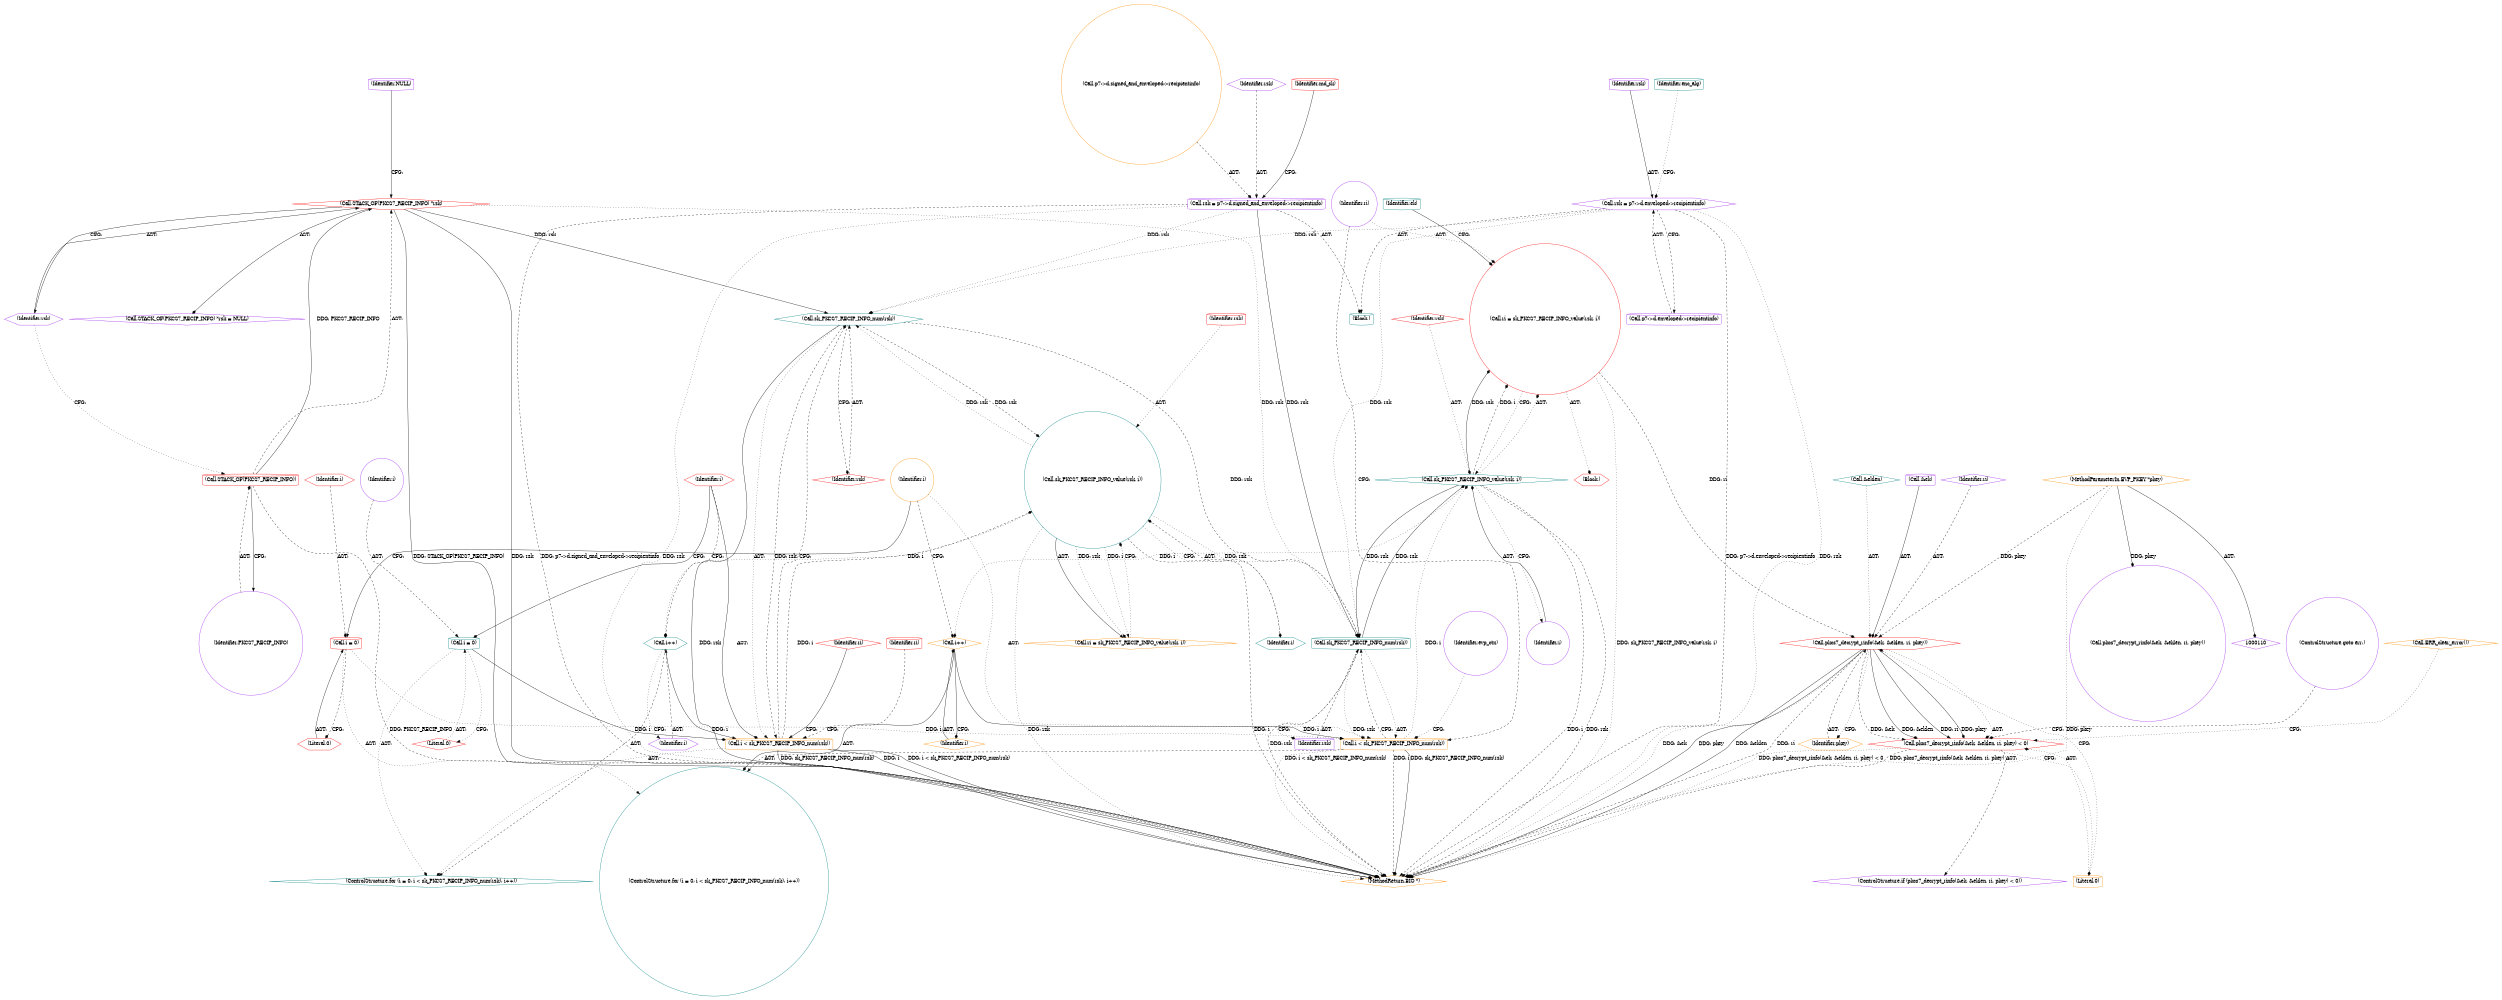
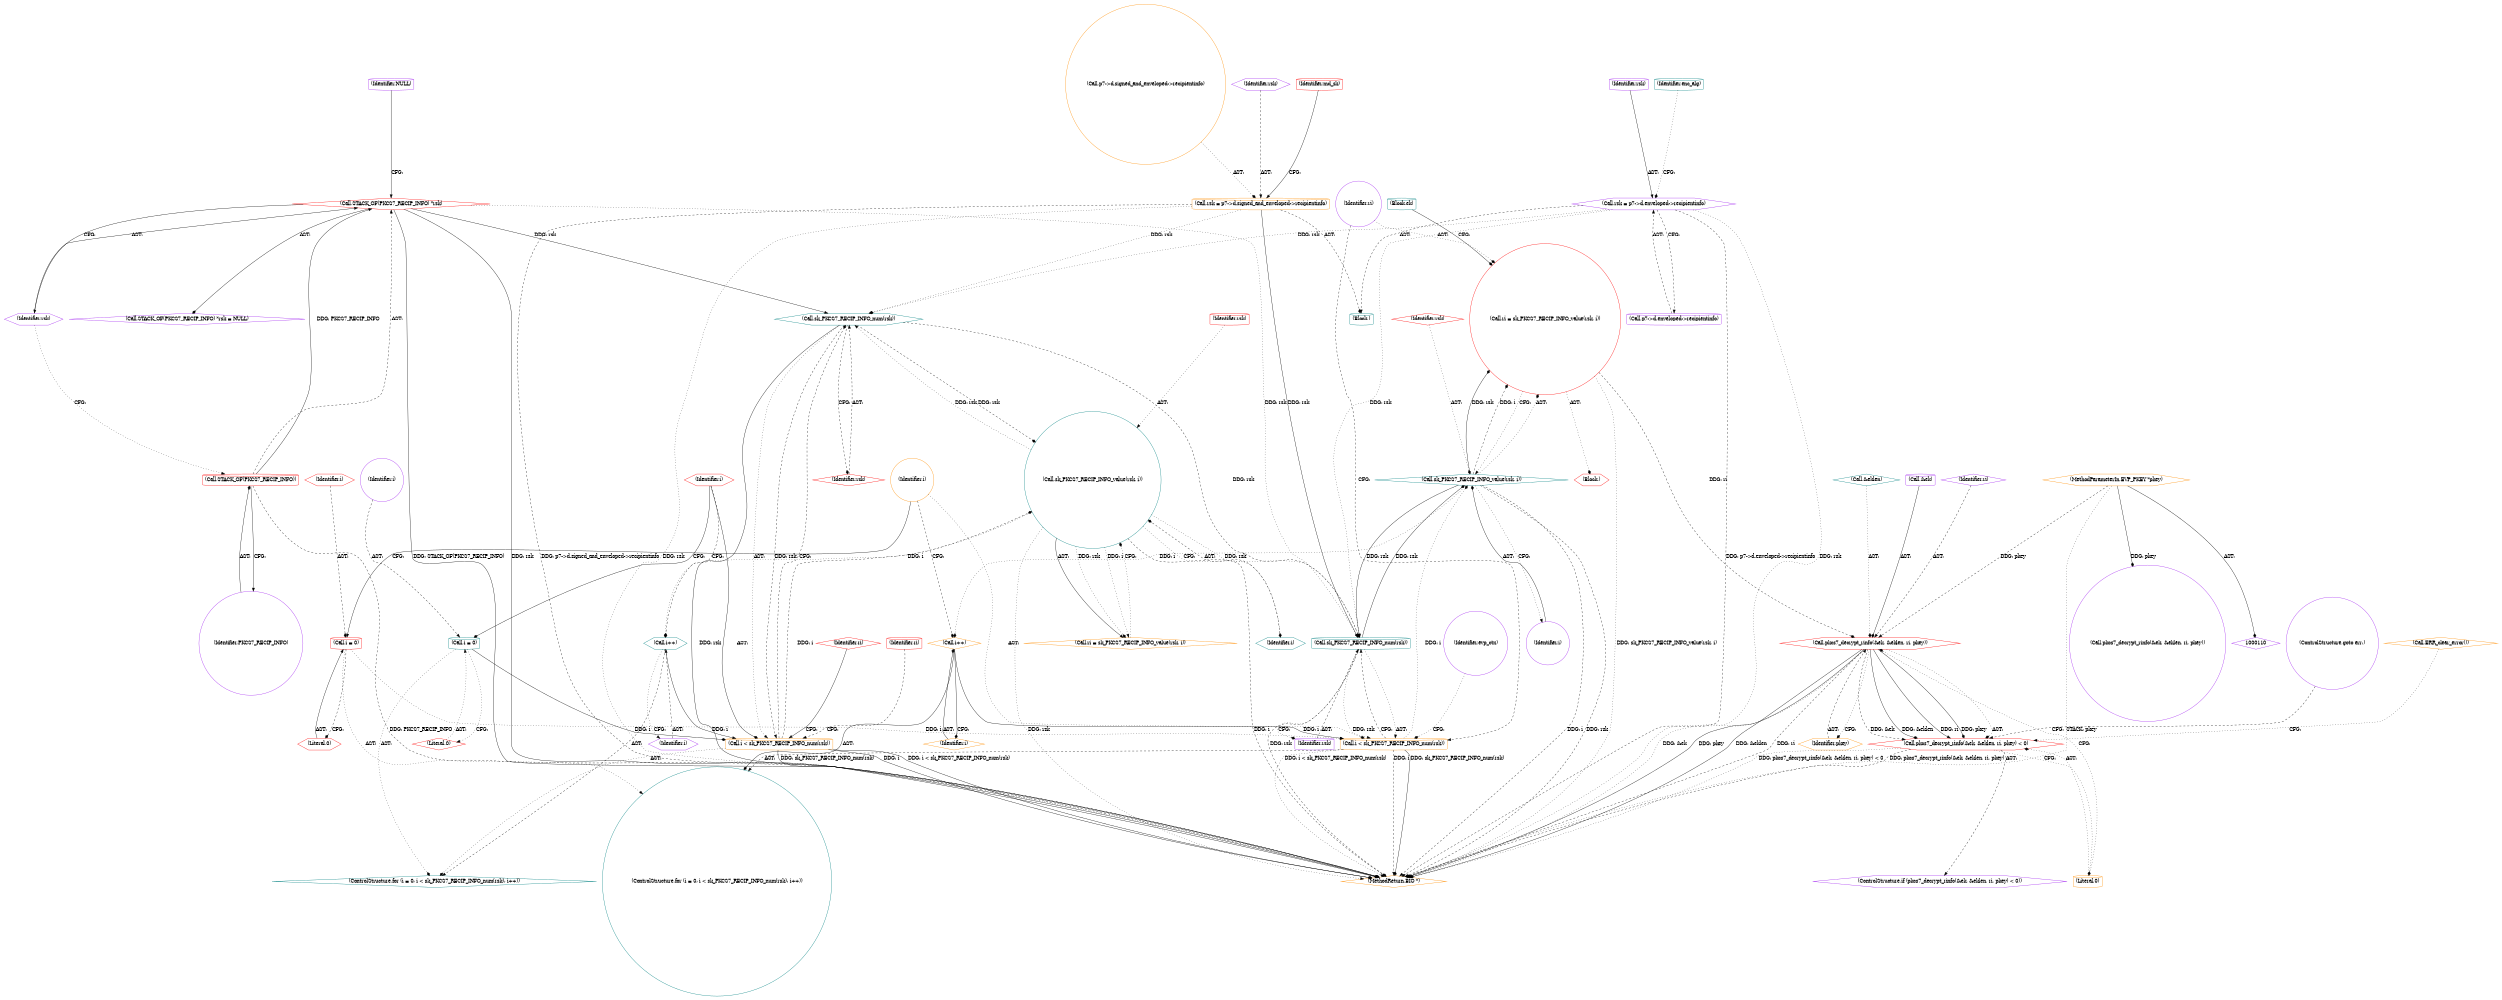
(1222, 168) -> (1227, 168)
(1257, 204) -> (1261, 204)
(1402, 204) -> (1402, 204)
(241, 541) -> (241, 541)
(2162, 726) -> (2162, 726)
(2079, 730) -> (2081, 730)
